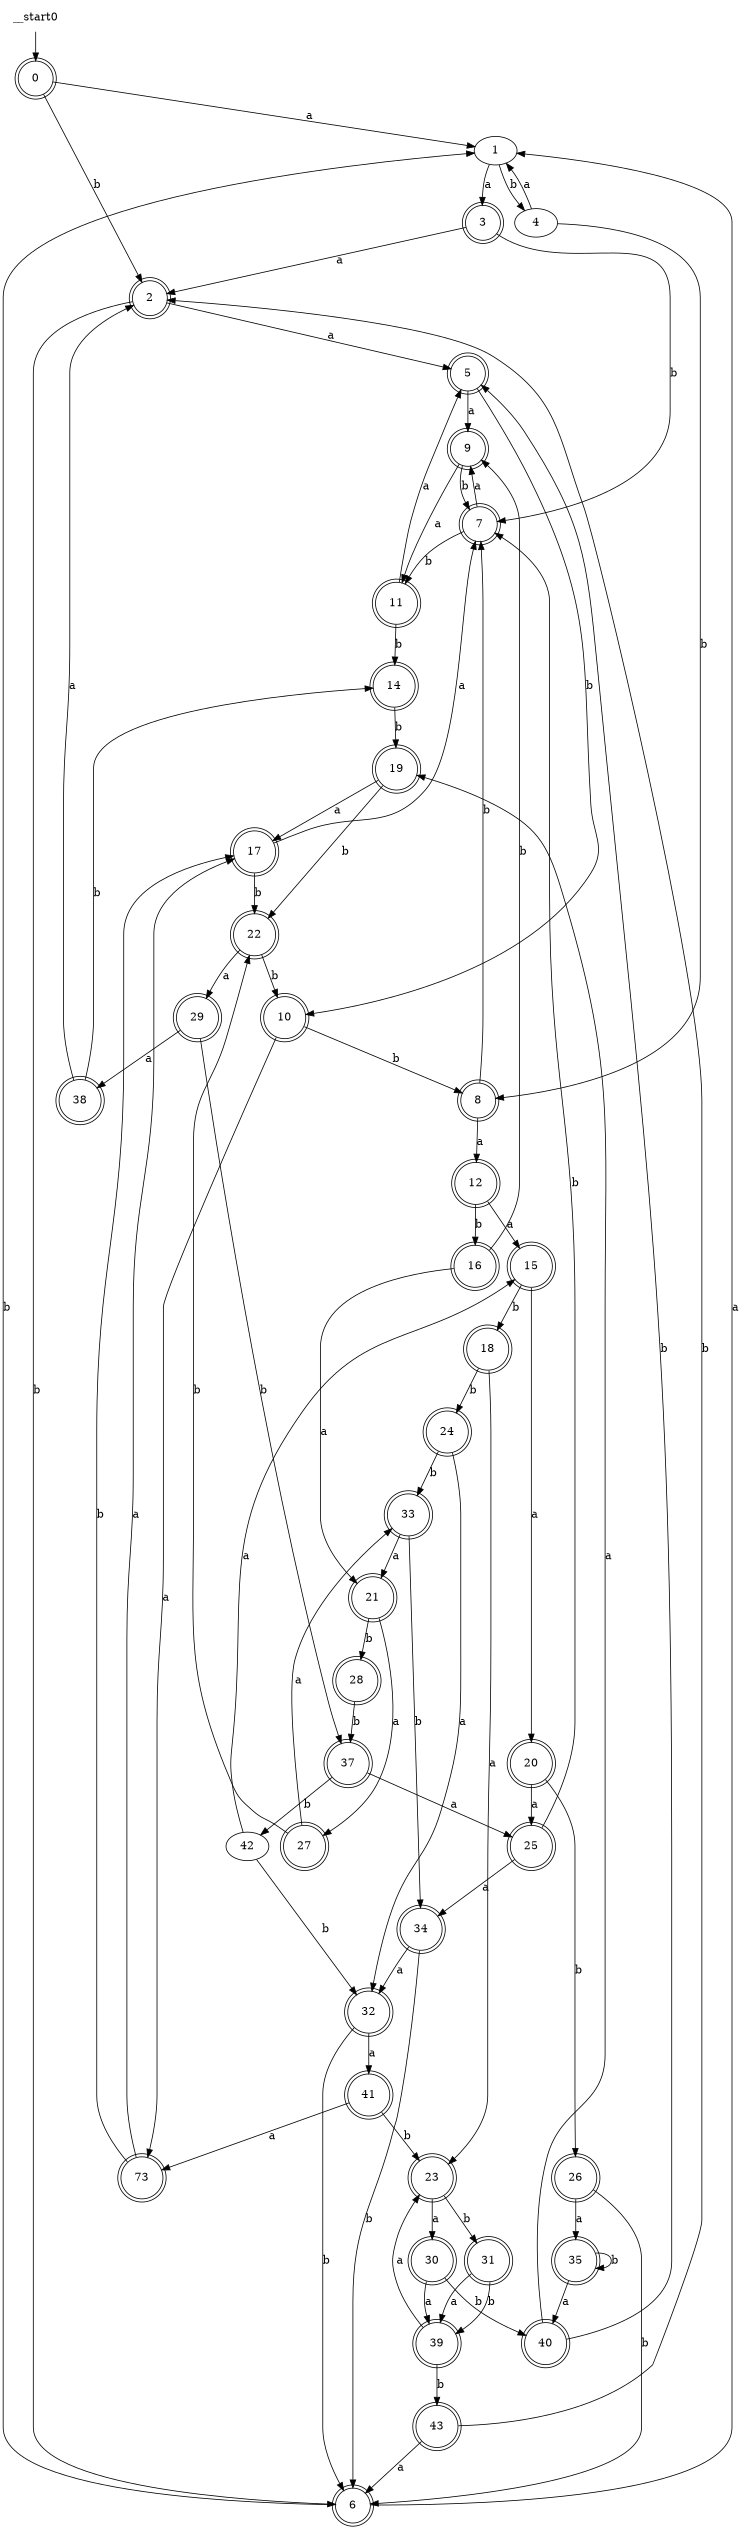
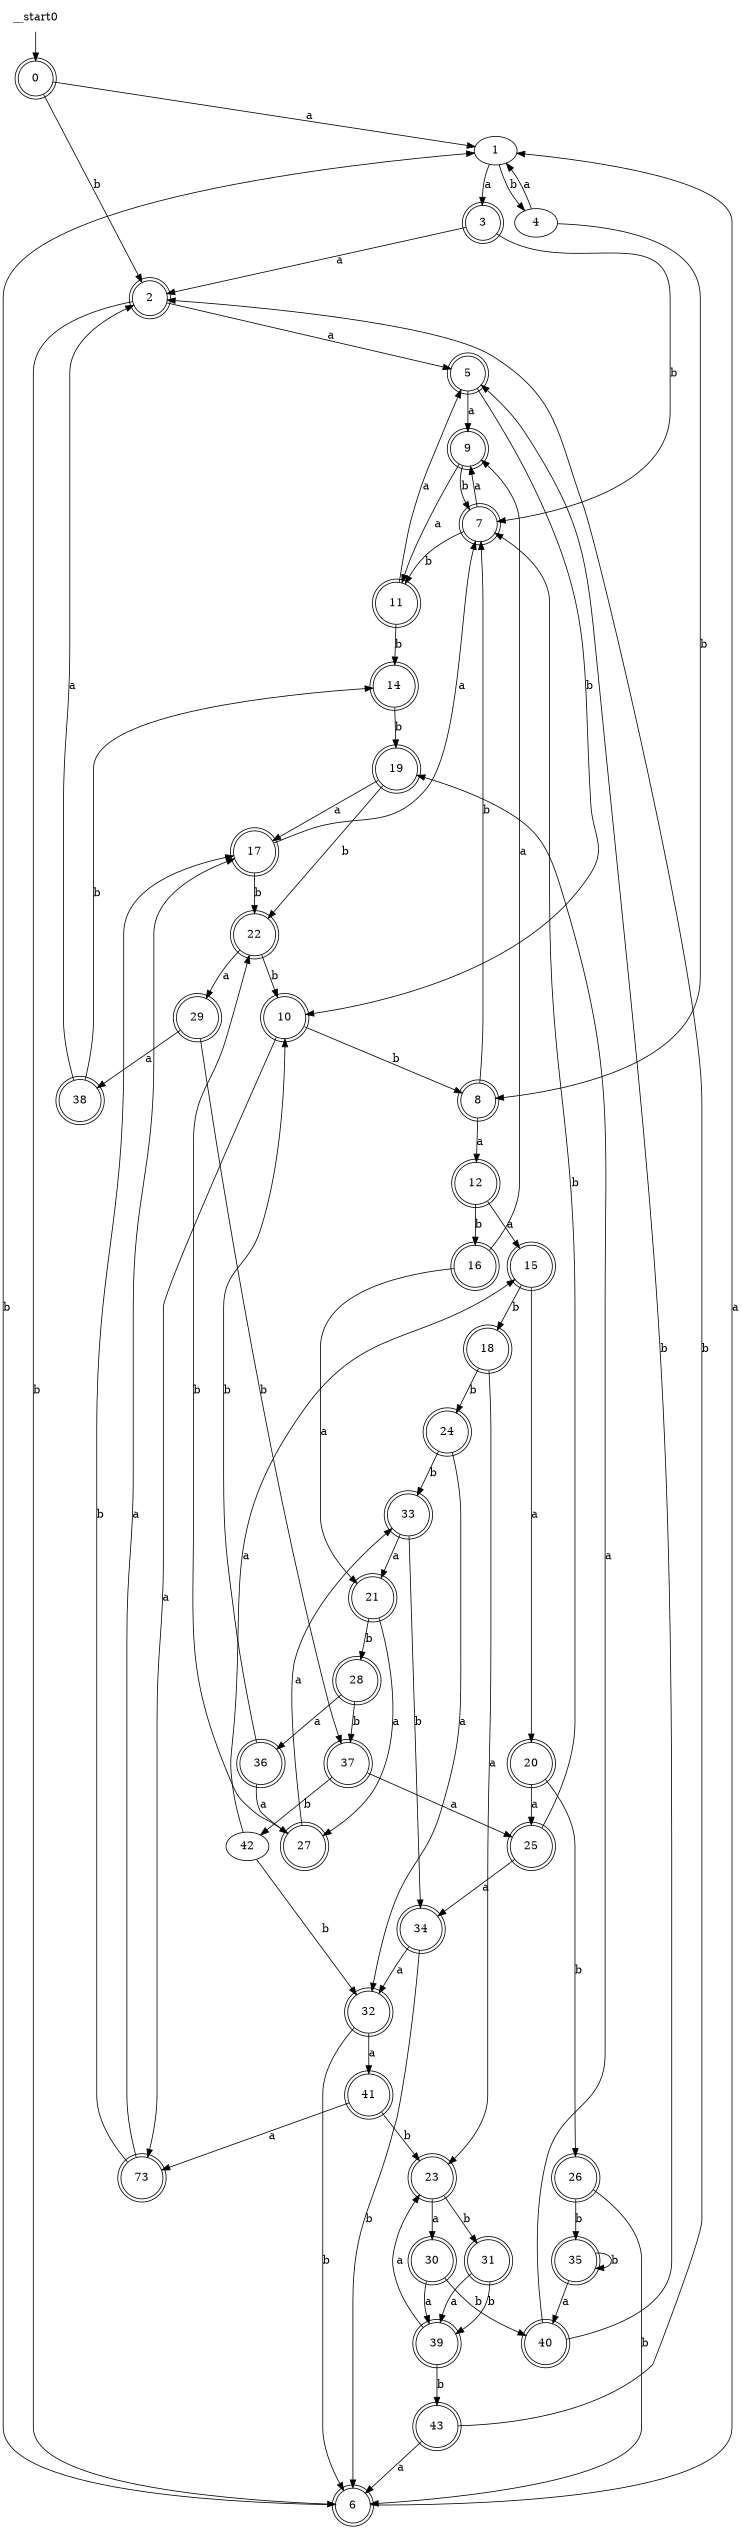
(523, 852) -> (523, 852)
none -> (261, 1764)
(579, 2219) -> (579, 2219)
